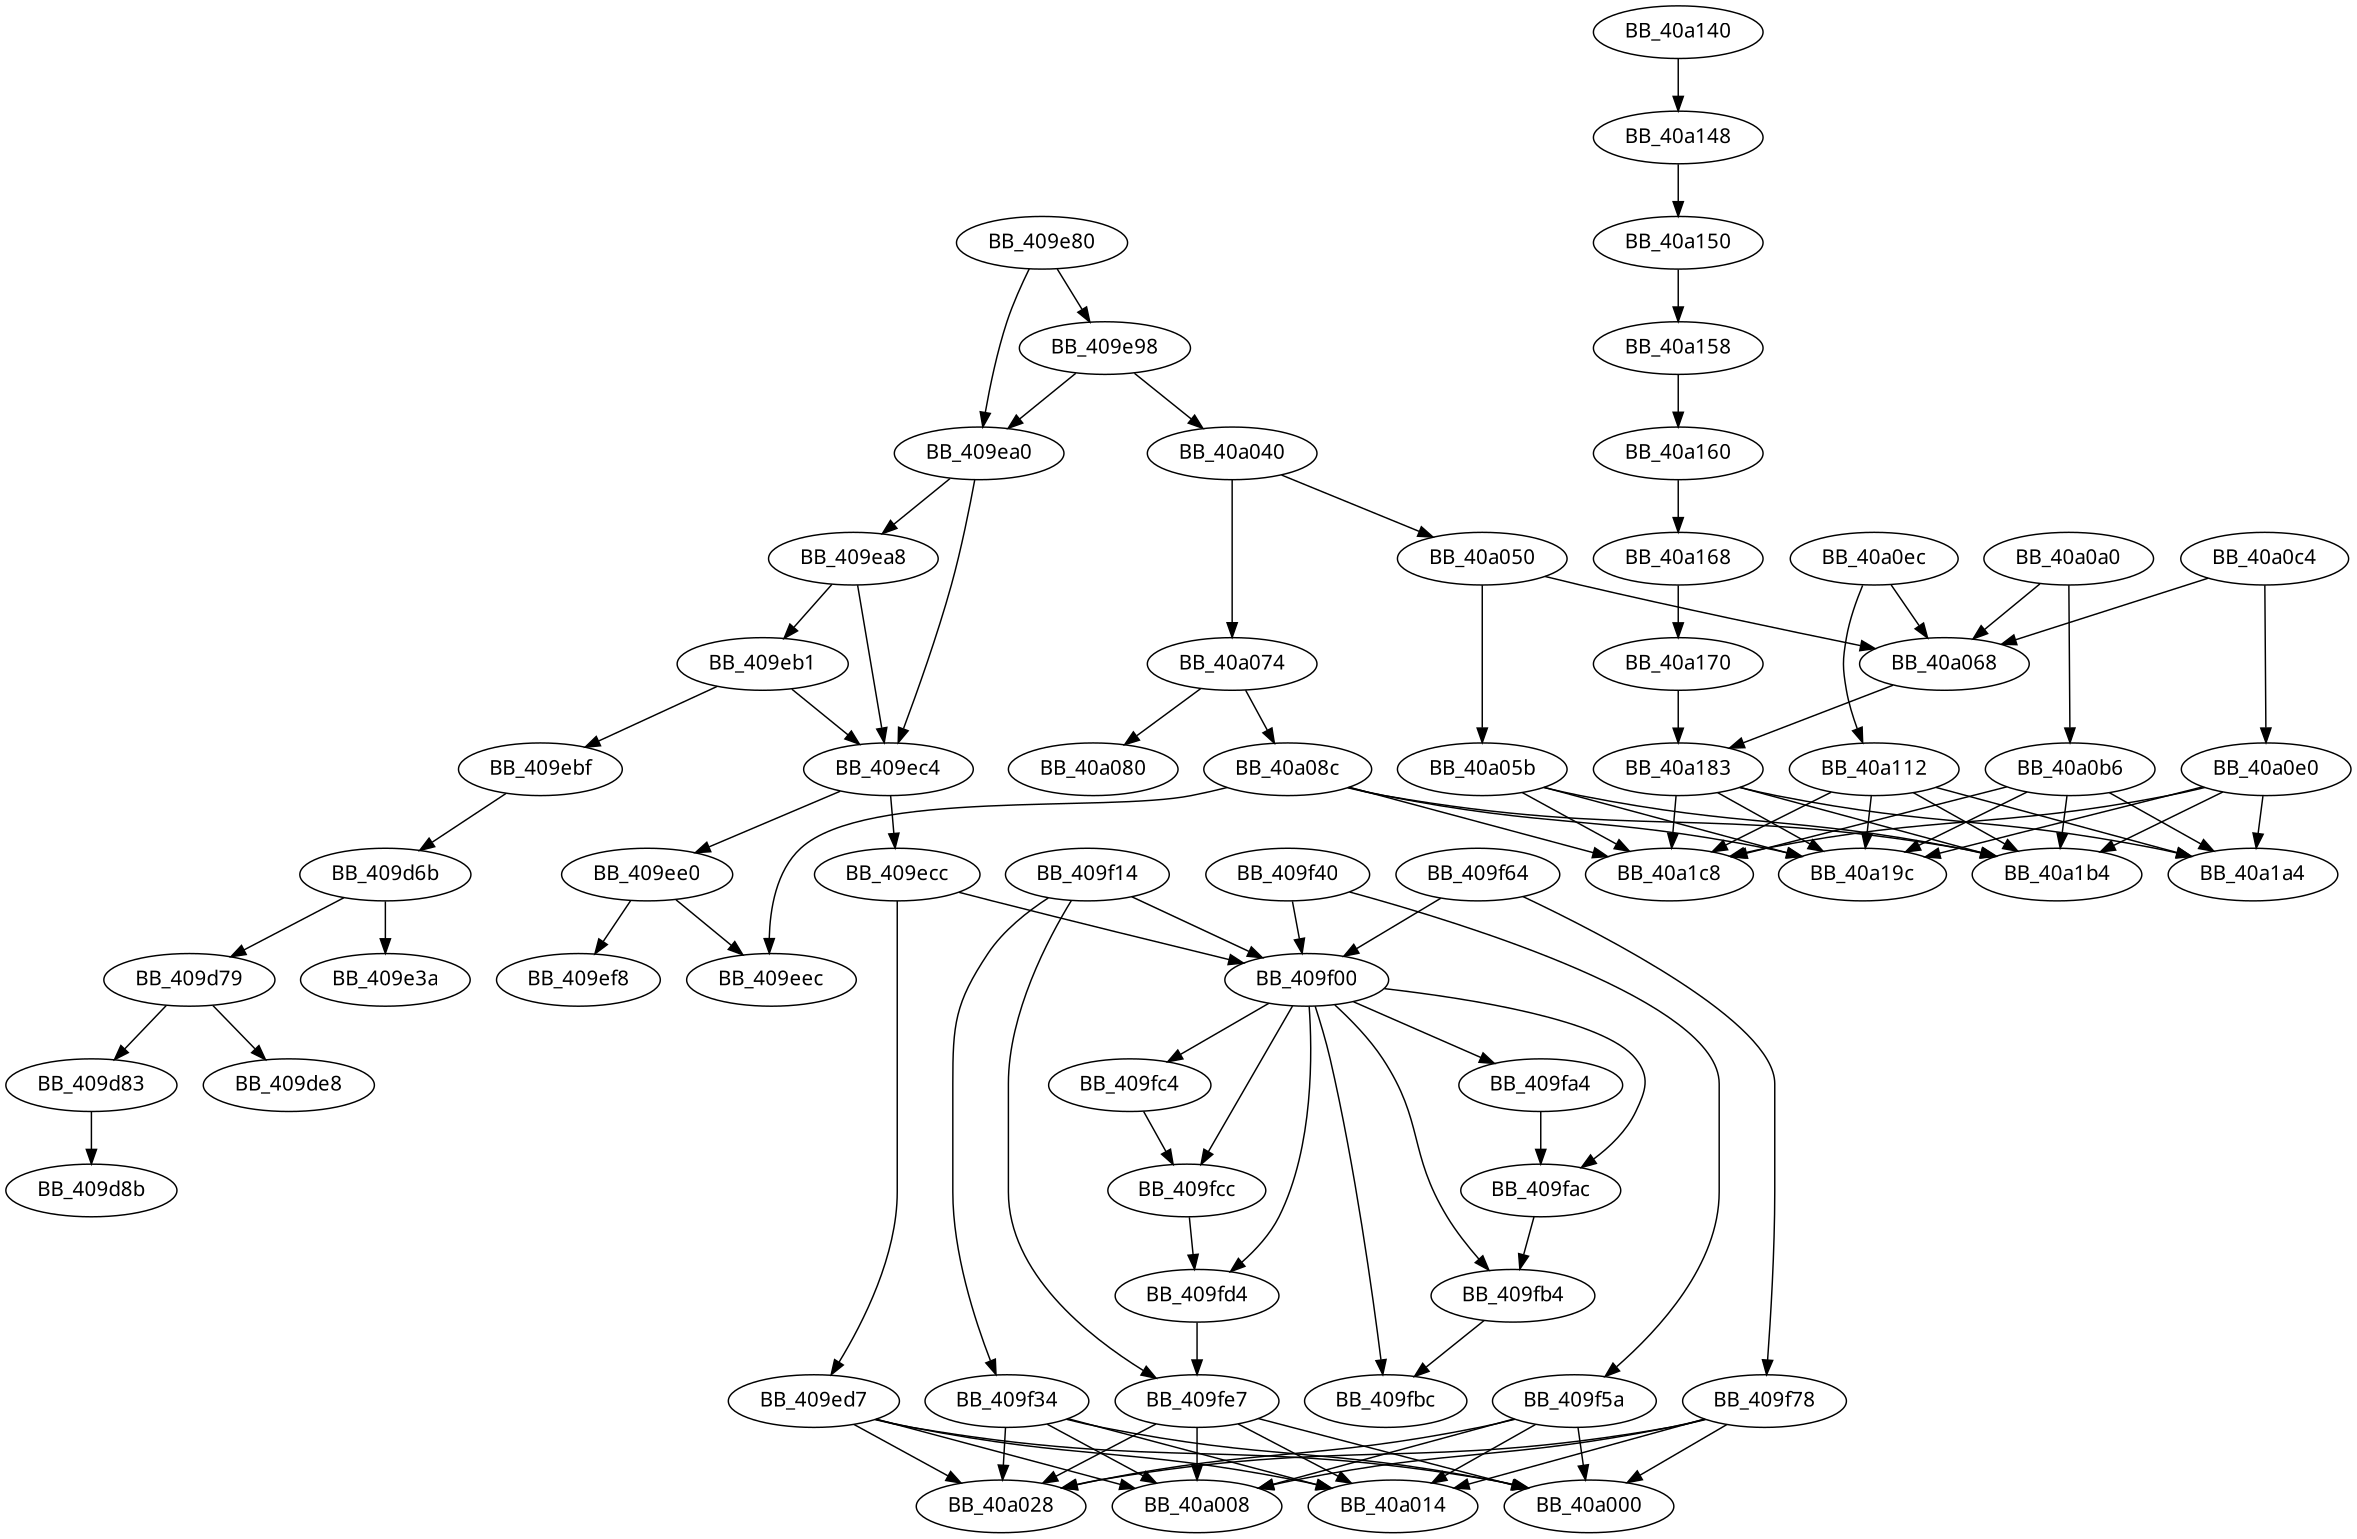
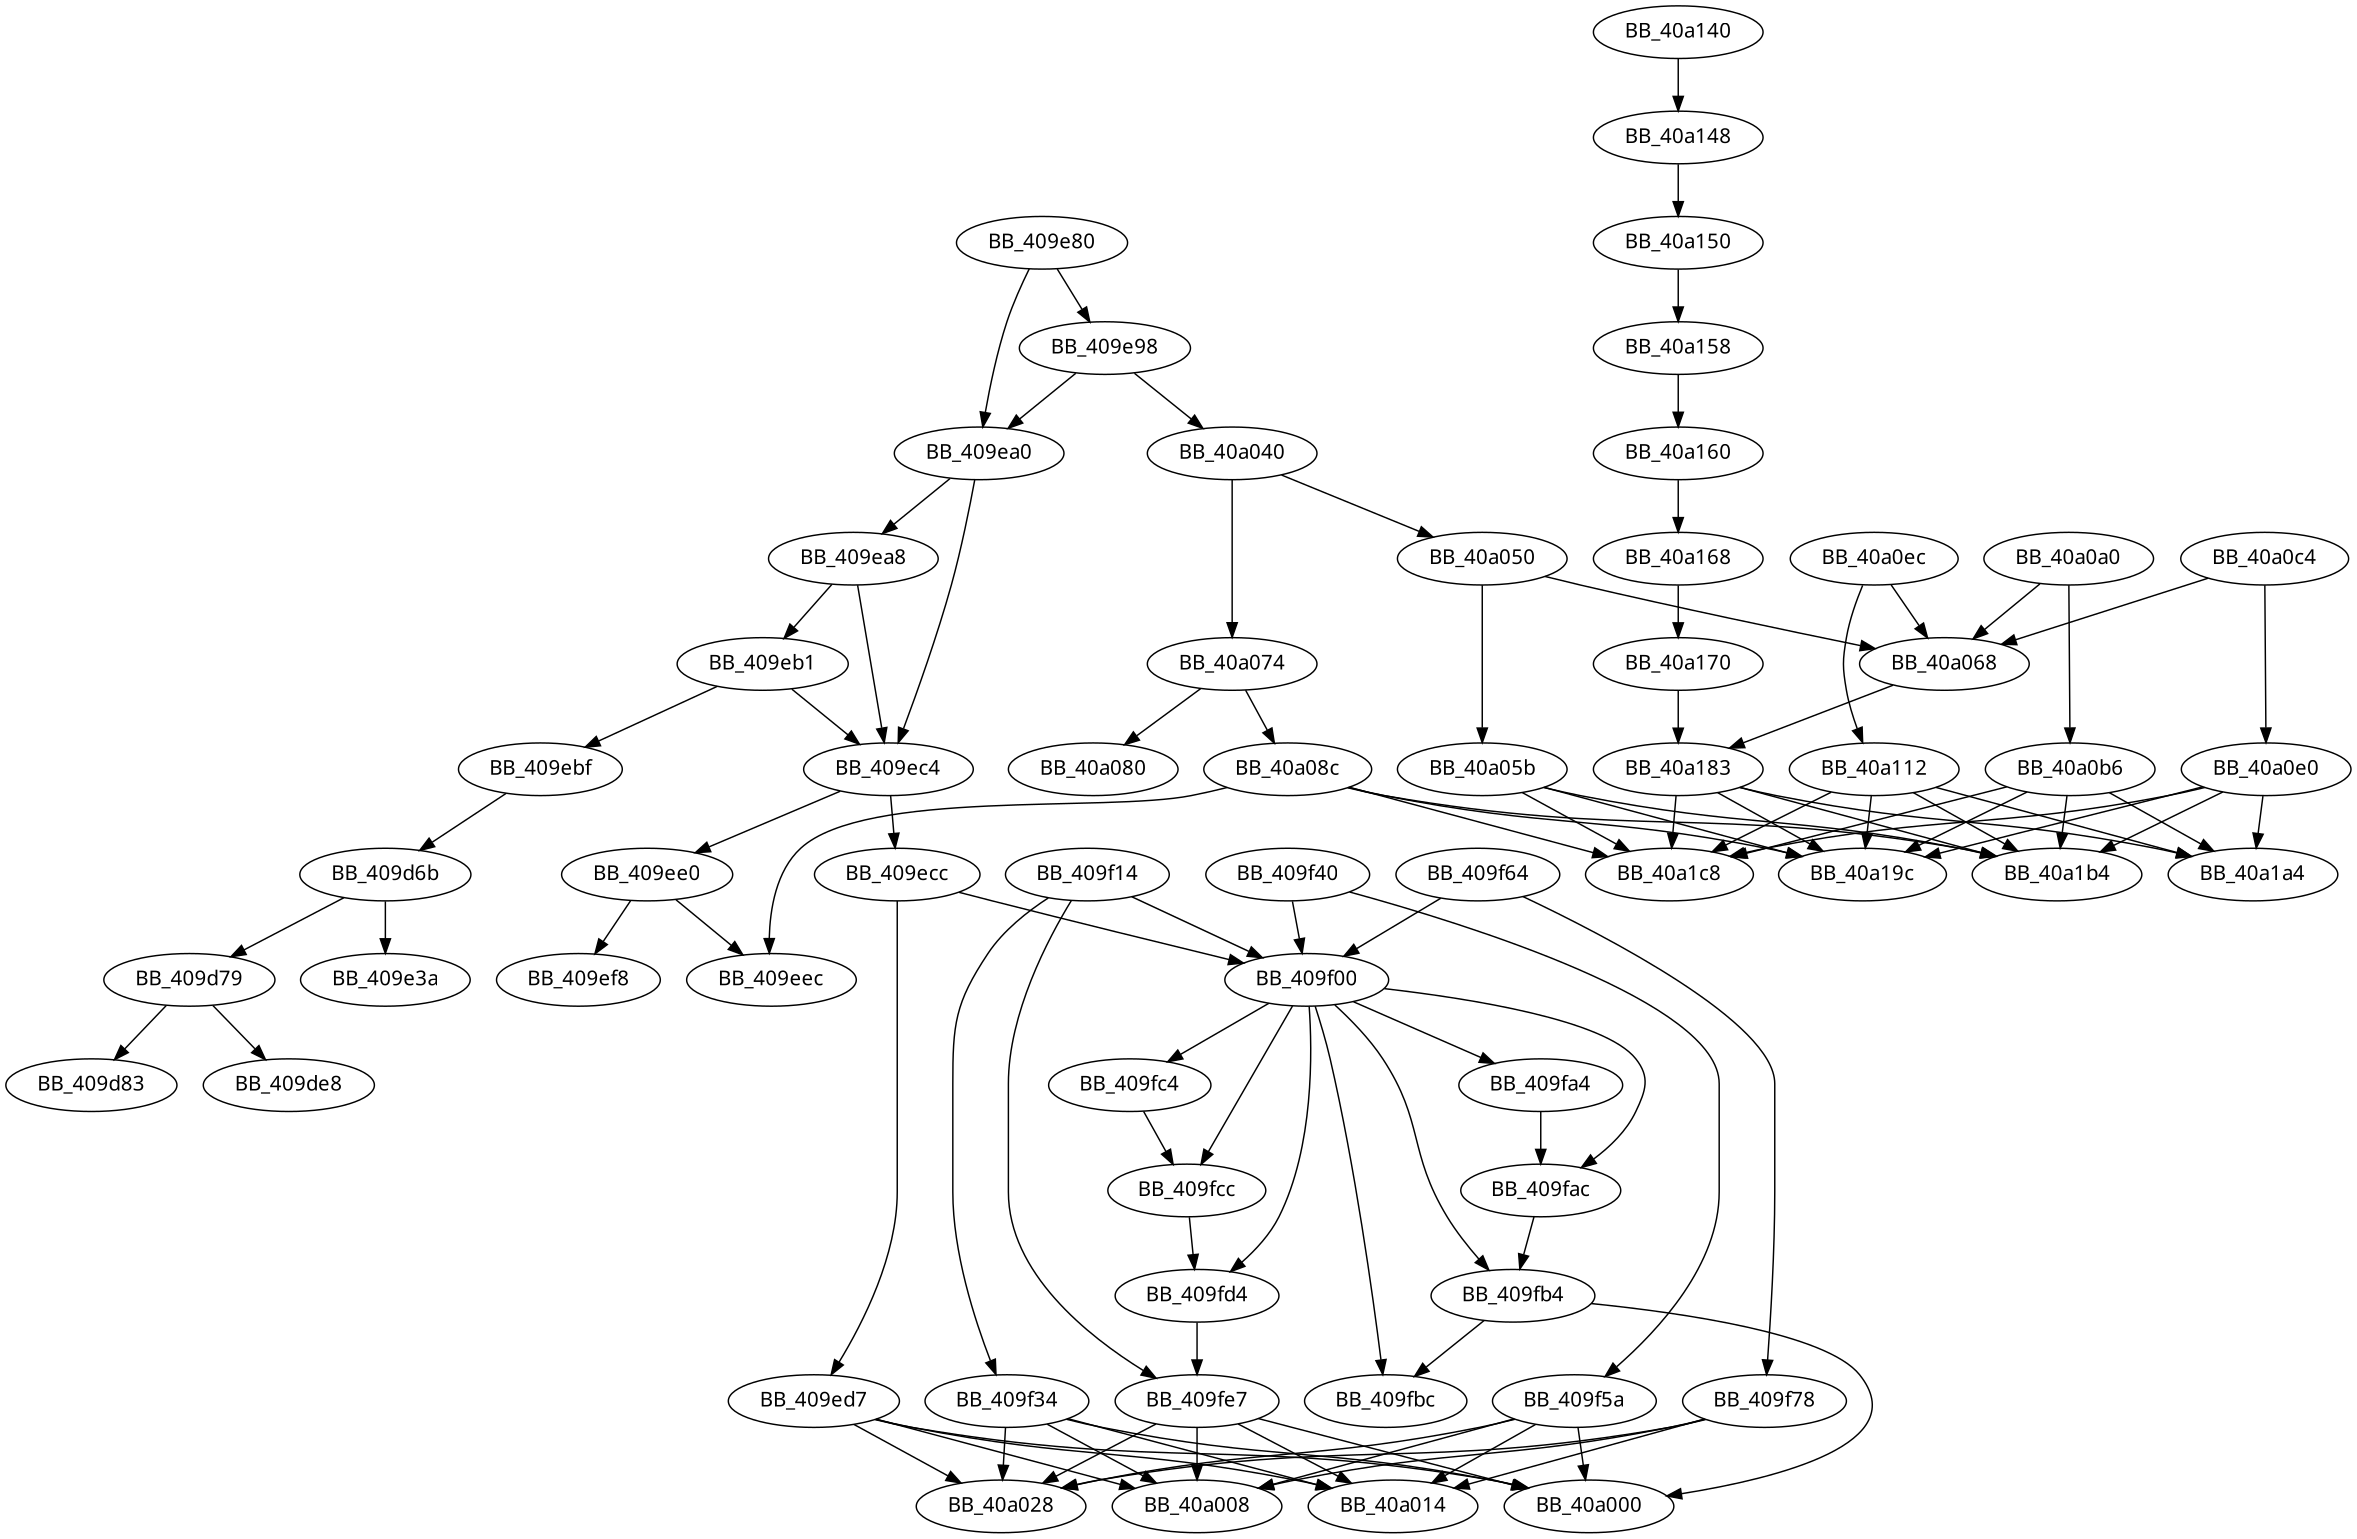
(91, 1190) -> none
(1683, 1450) -> (1849, 1366)
